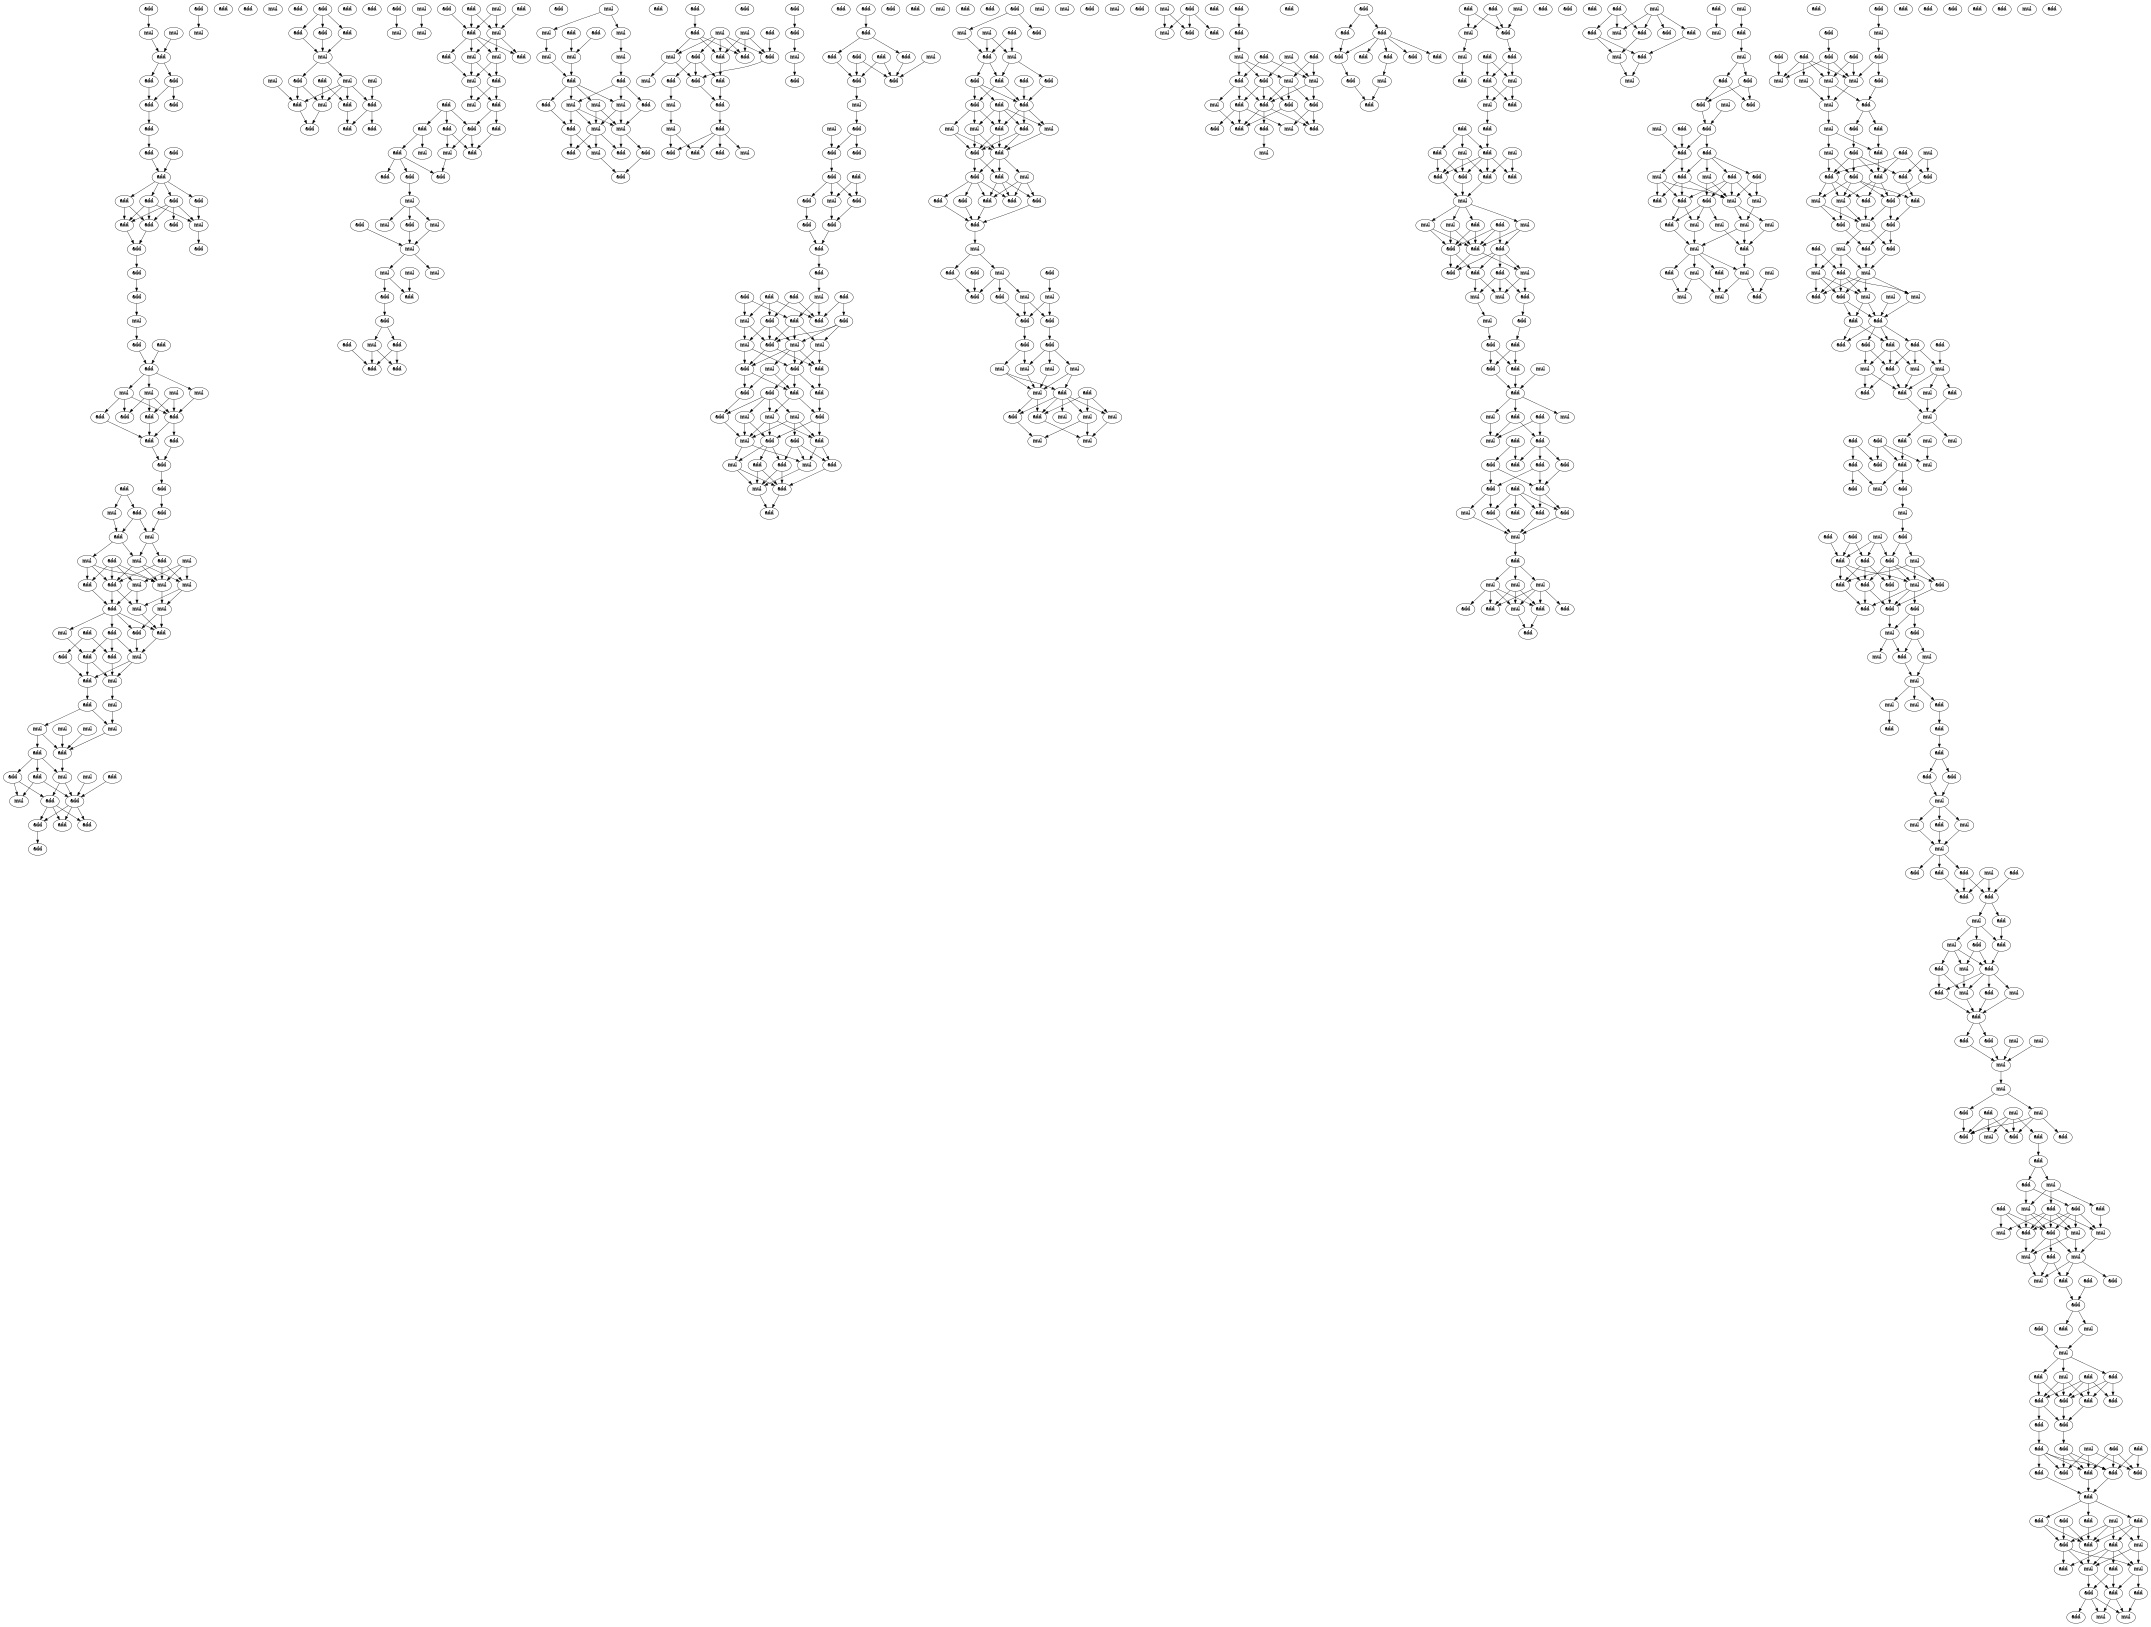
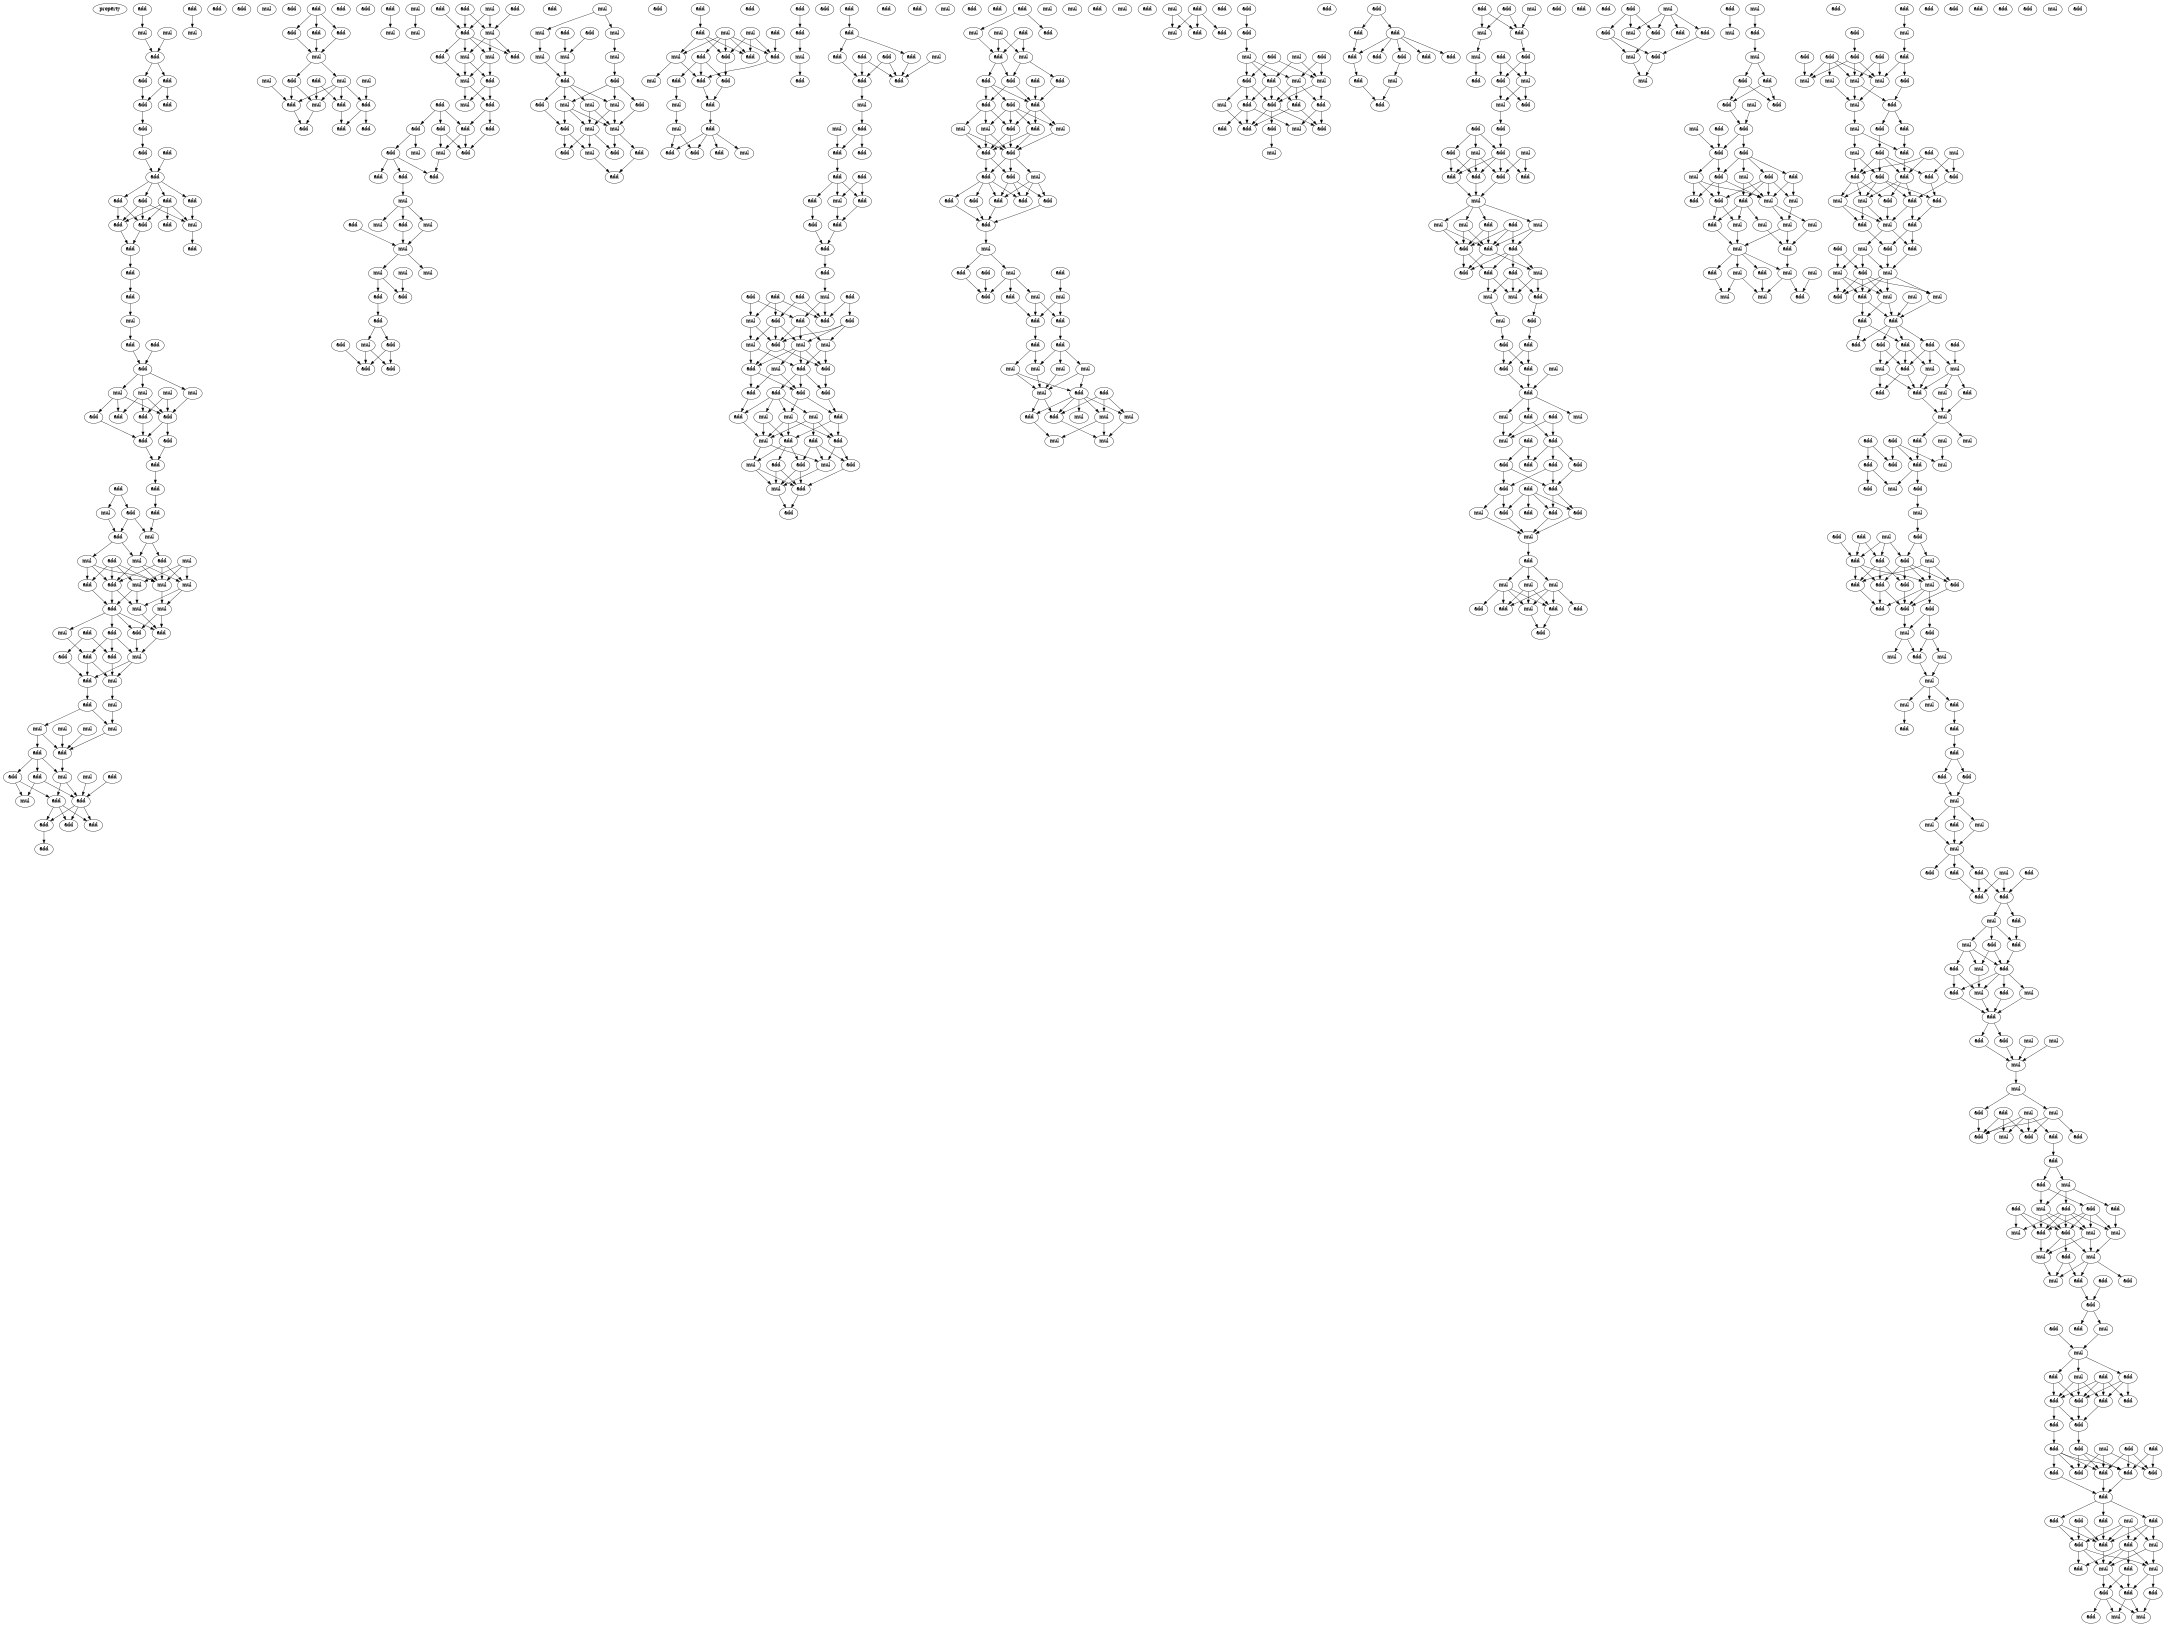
none -> (110, 9)
